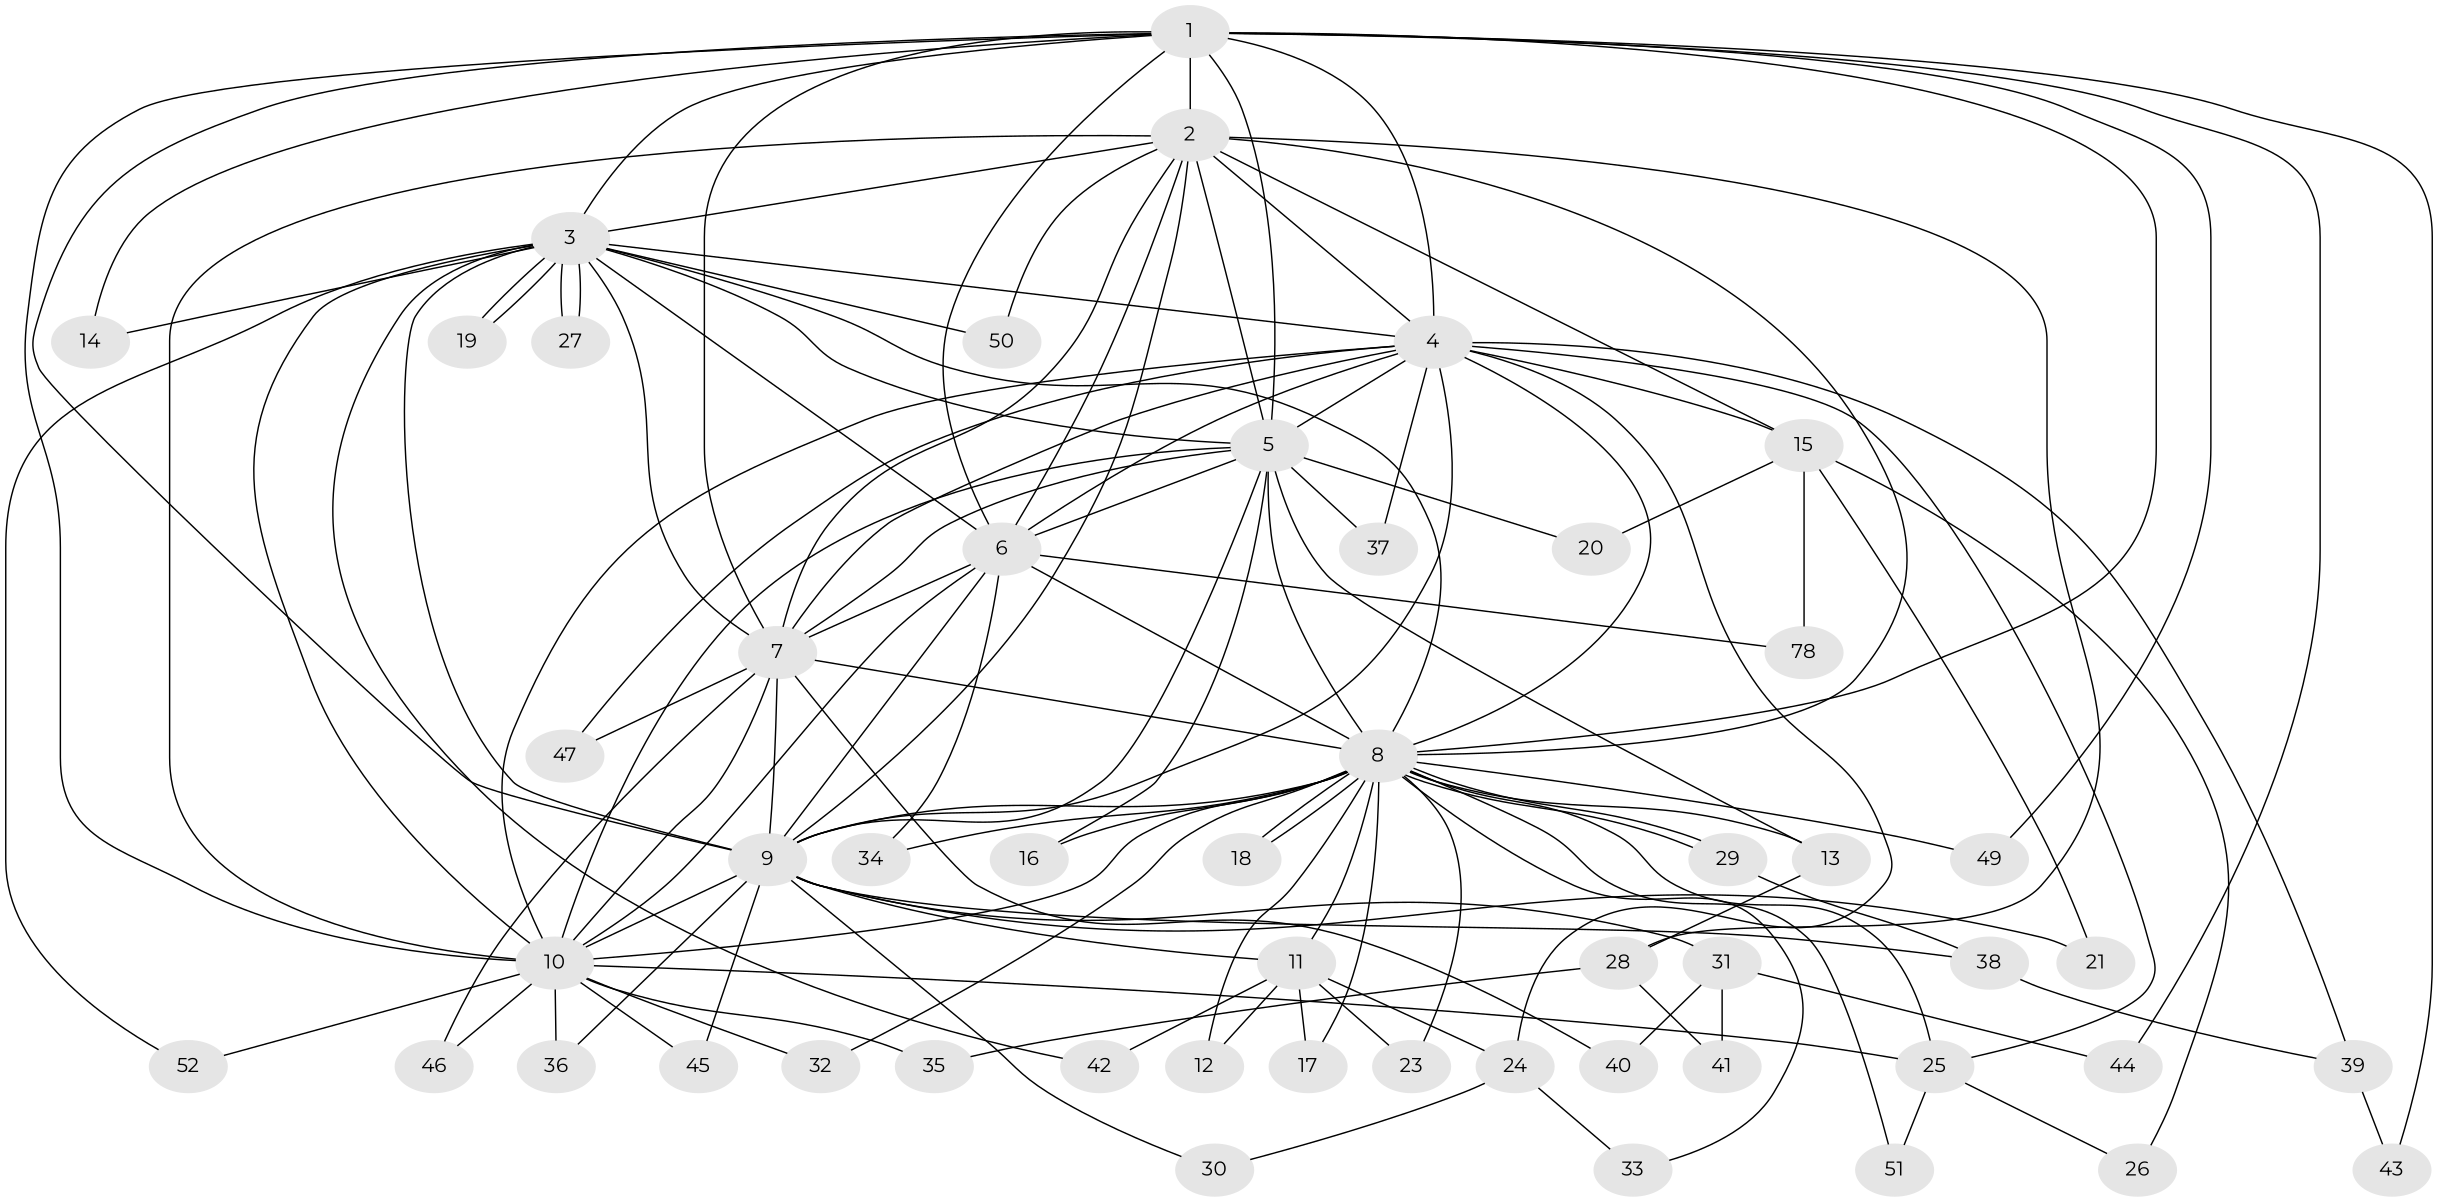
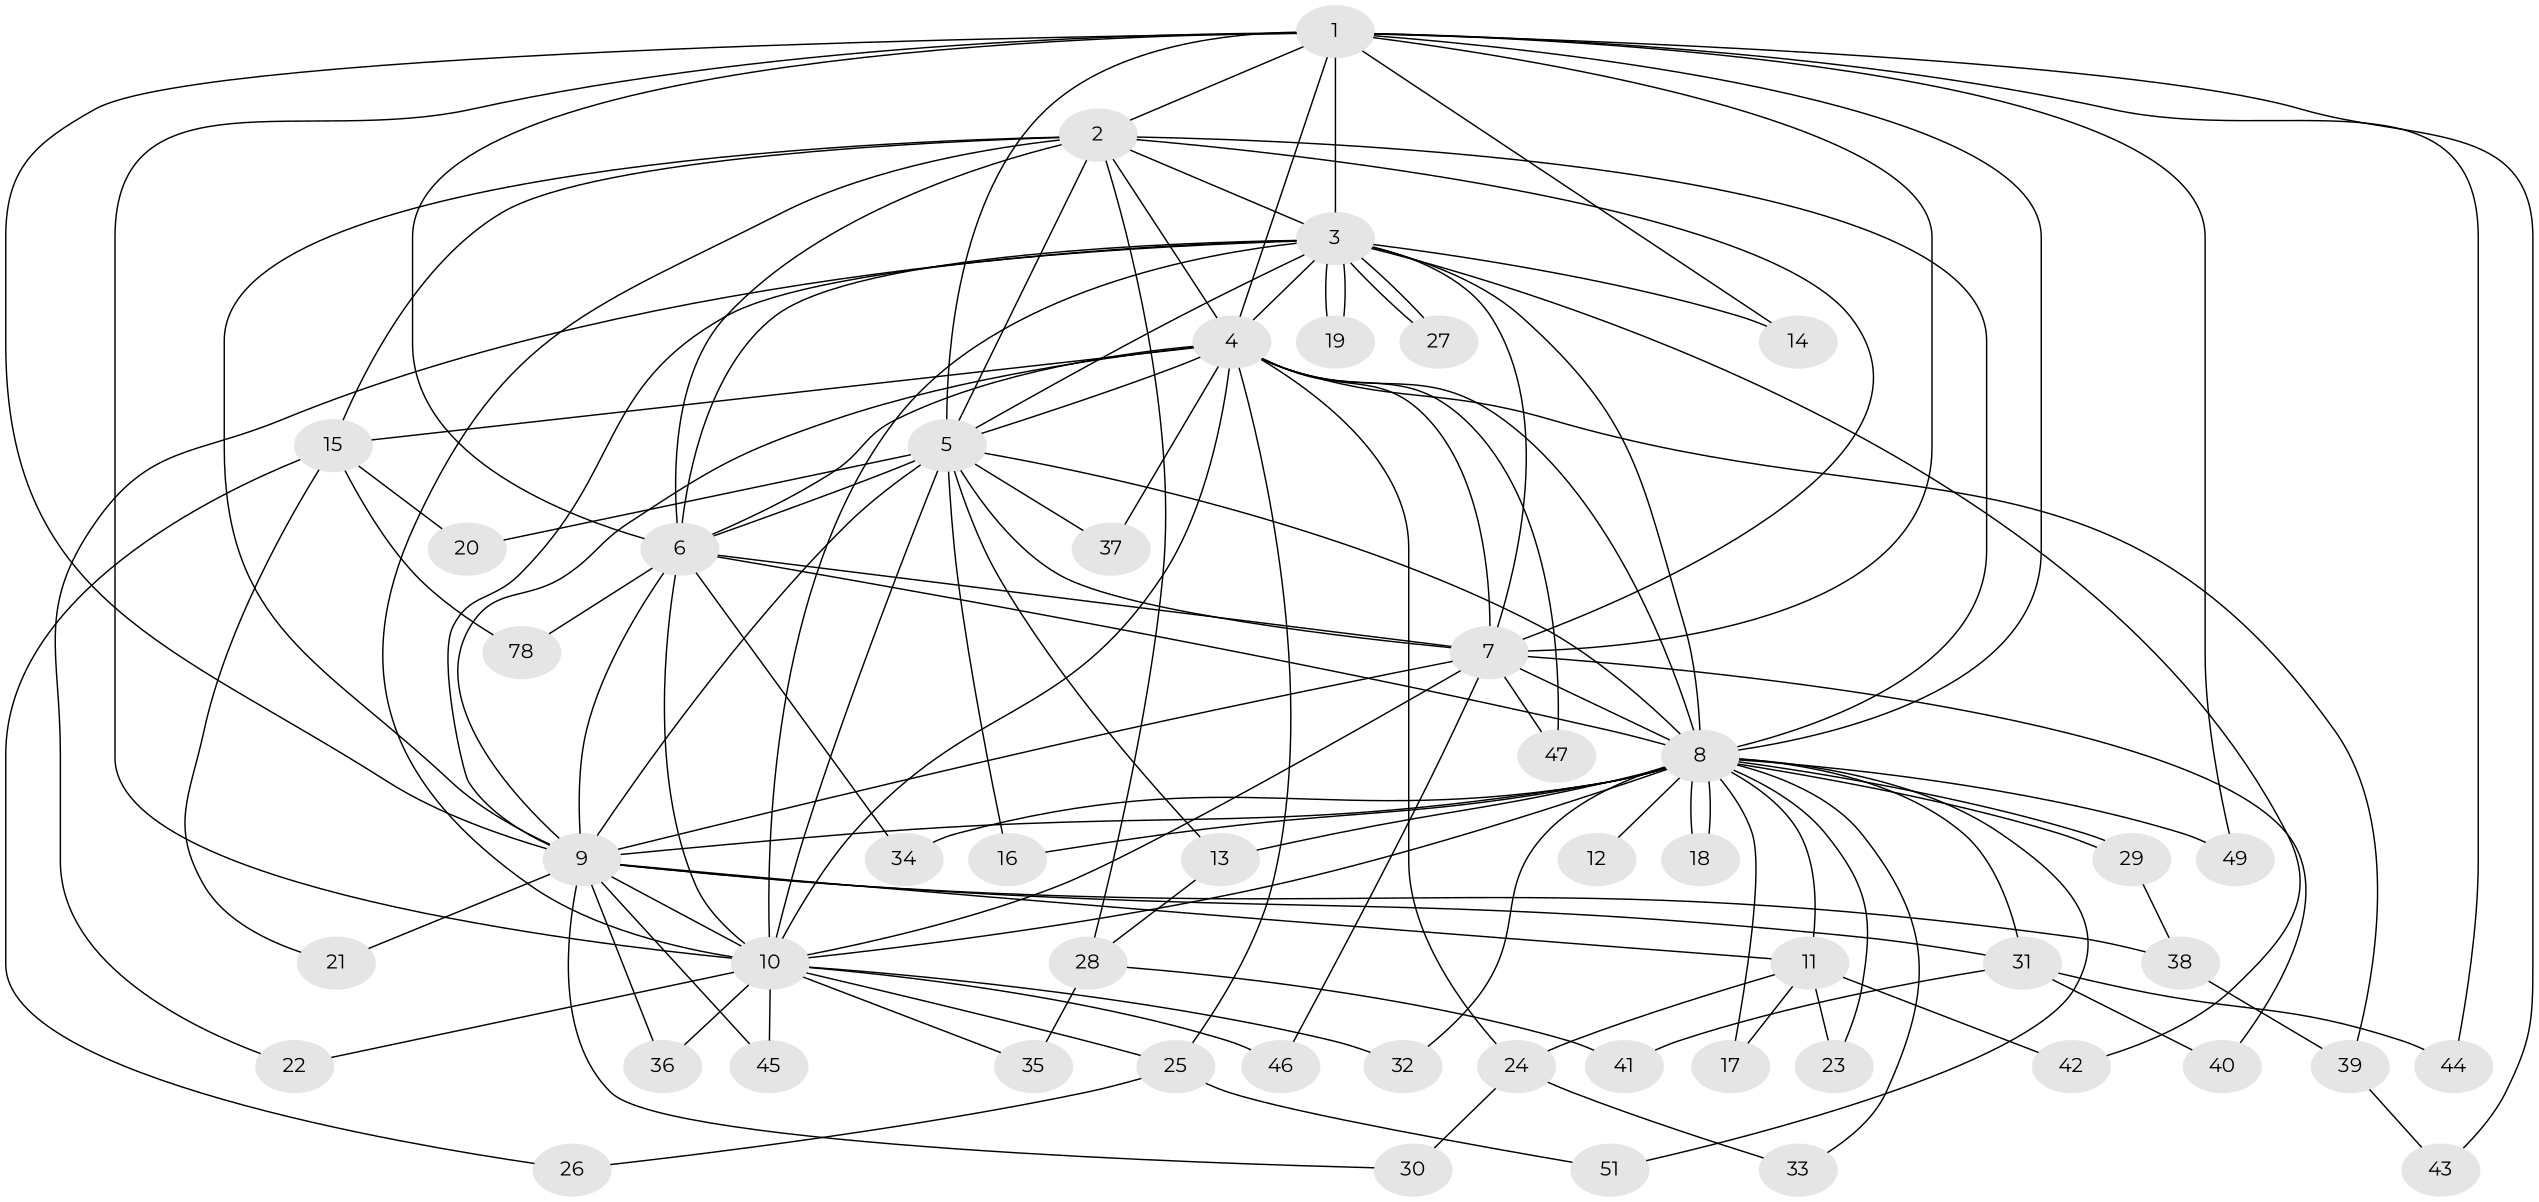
(1002, 342) -> none
(1677, 886) -> (1928, 810)
(1247, 1019) -> none
(188, 1067) -> (295, 1067)
